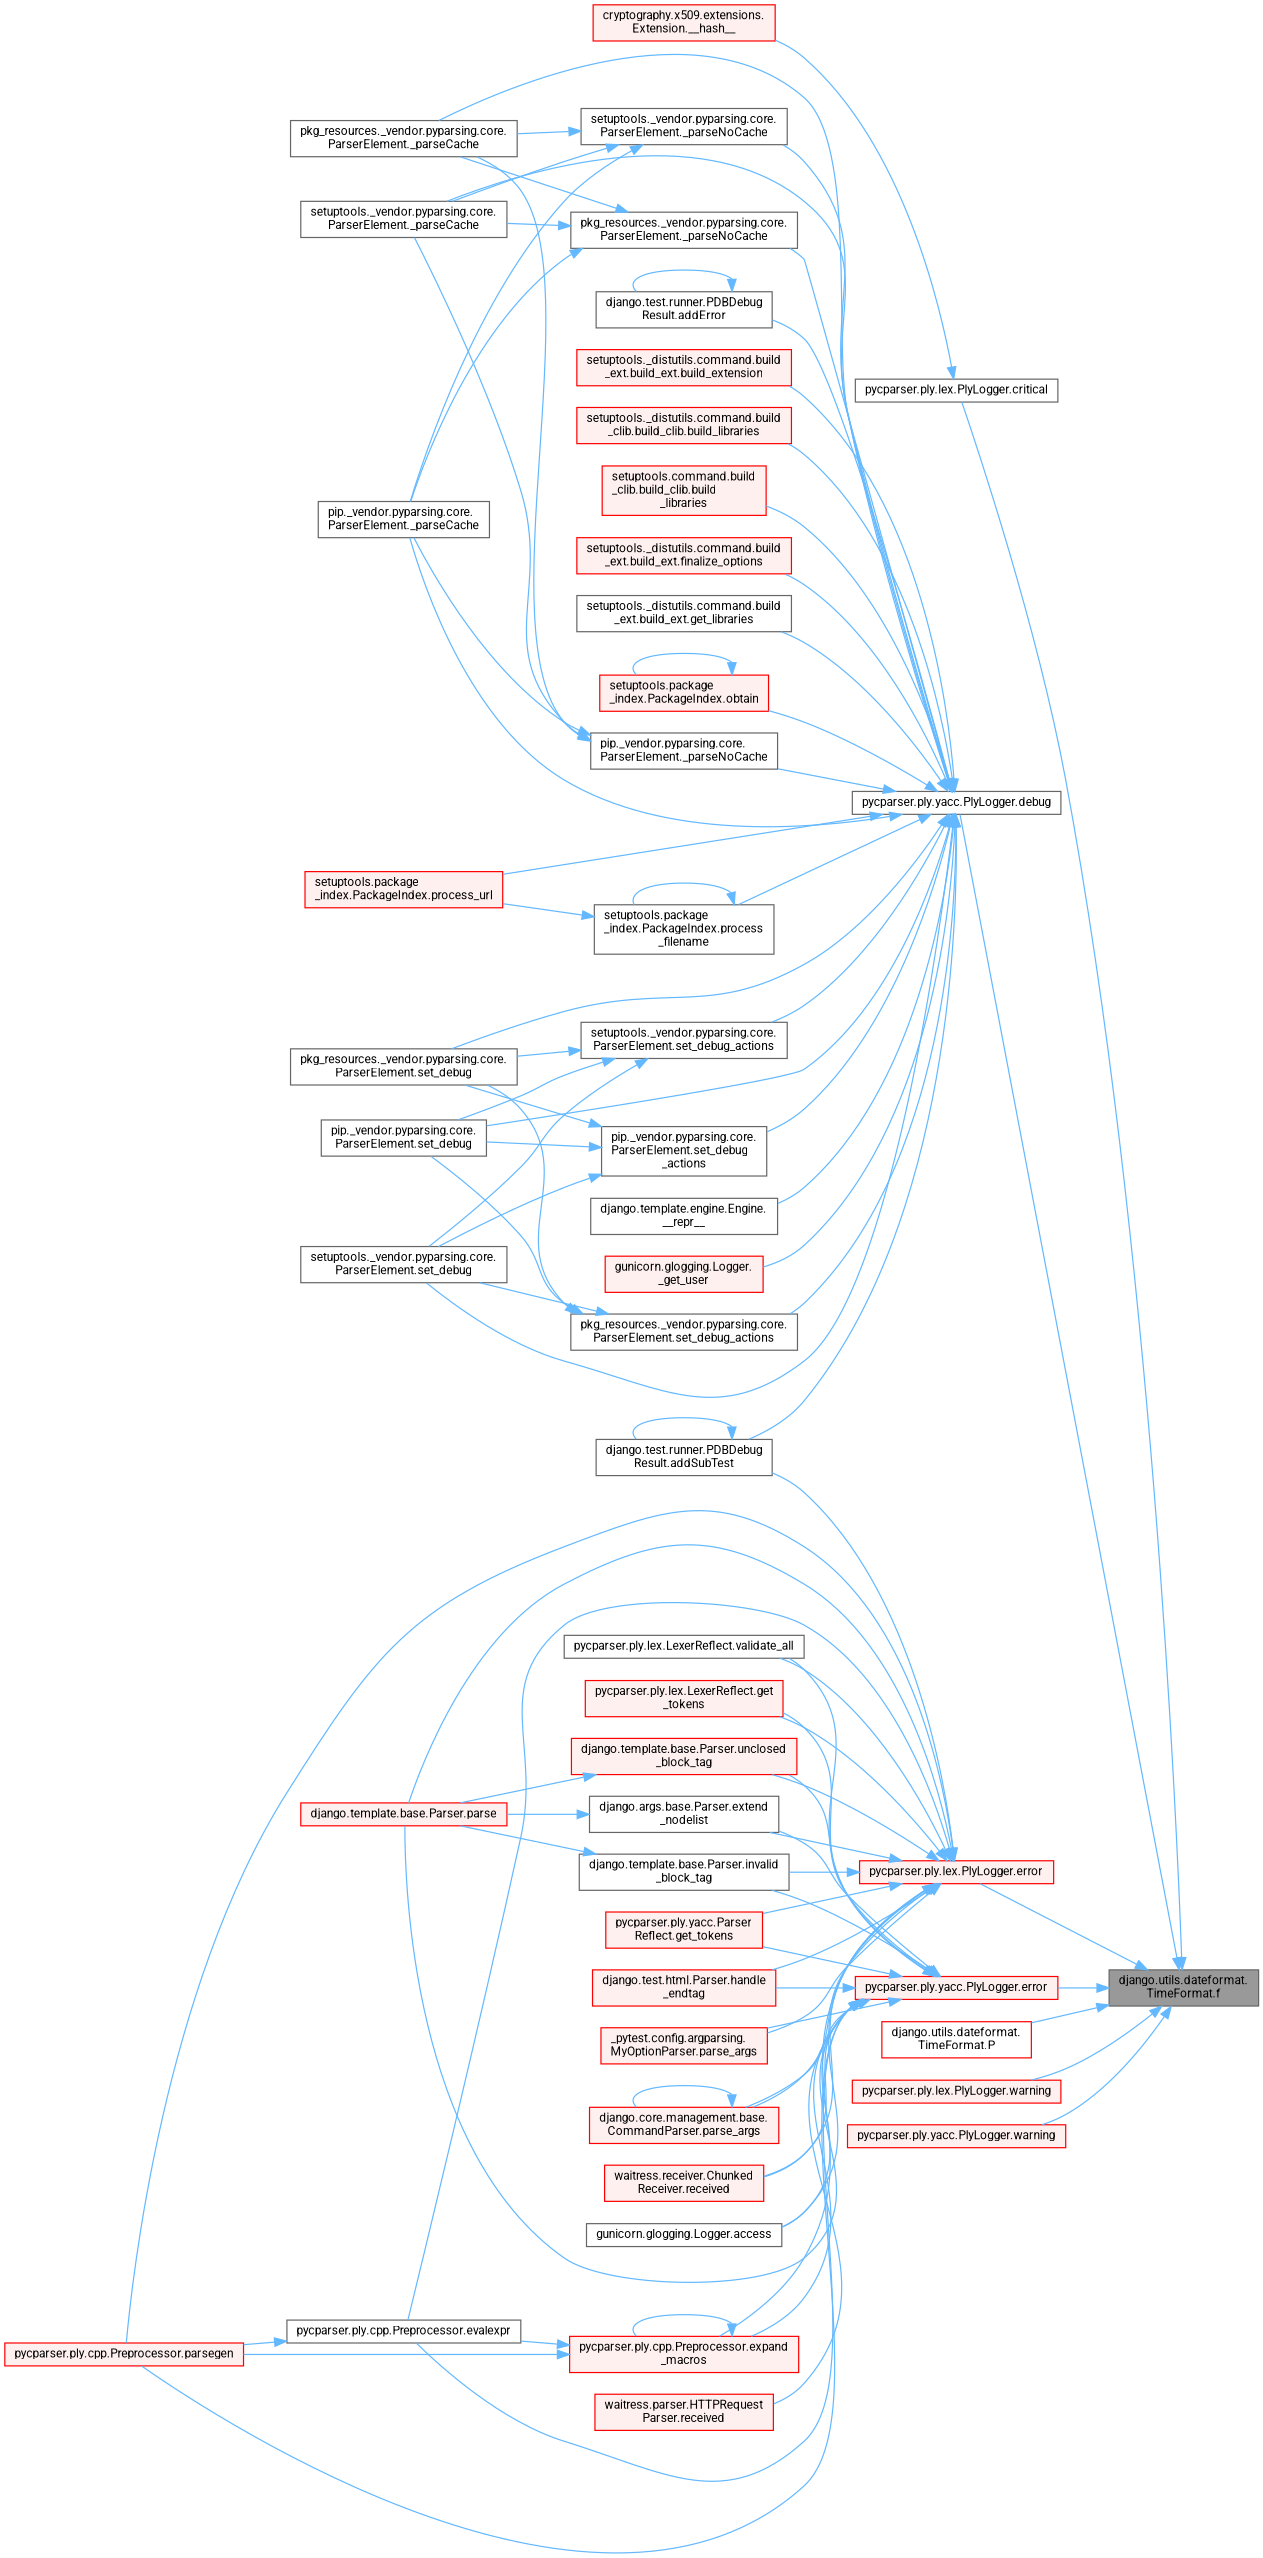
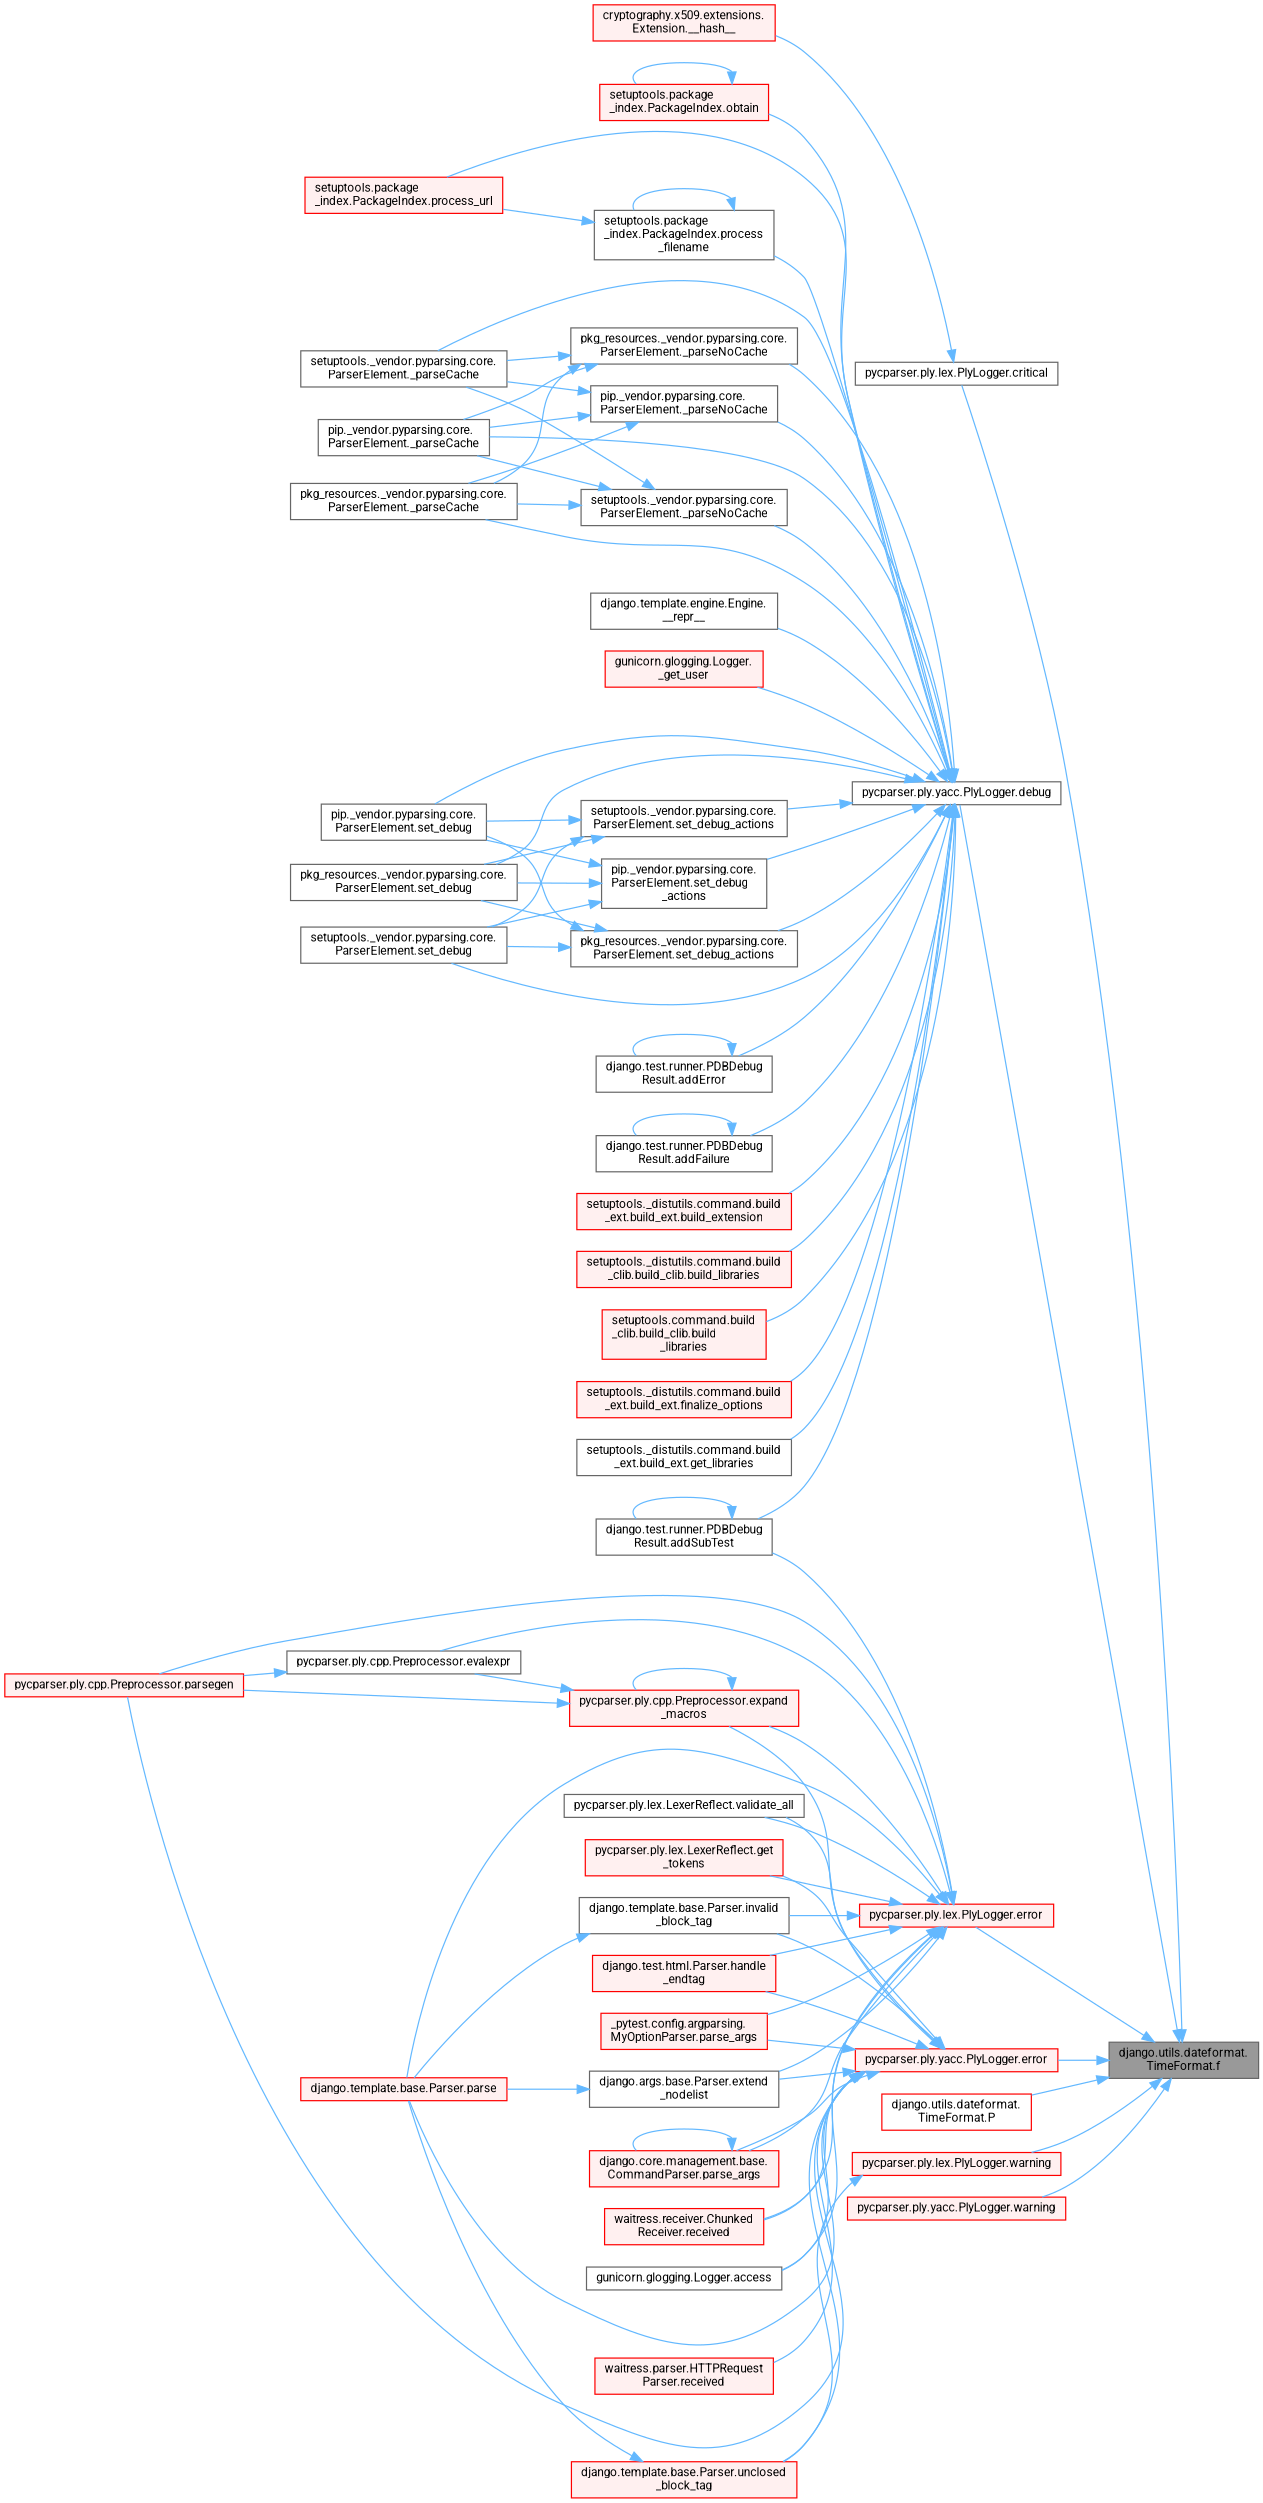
none -> (684, 1154)
(853, 1809) -> (827, 2325)
(684, 1930) -> none
(807, 2436) -> none
